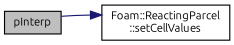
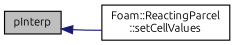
(76, 15) -> (87, 30)
